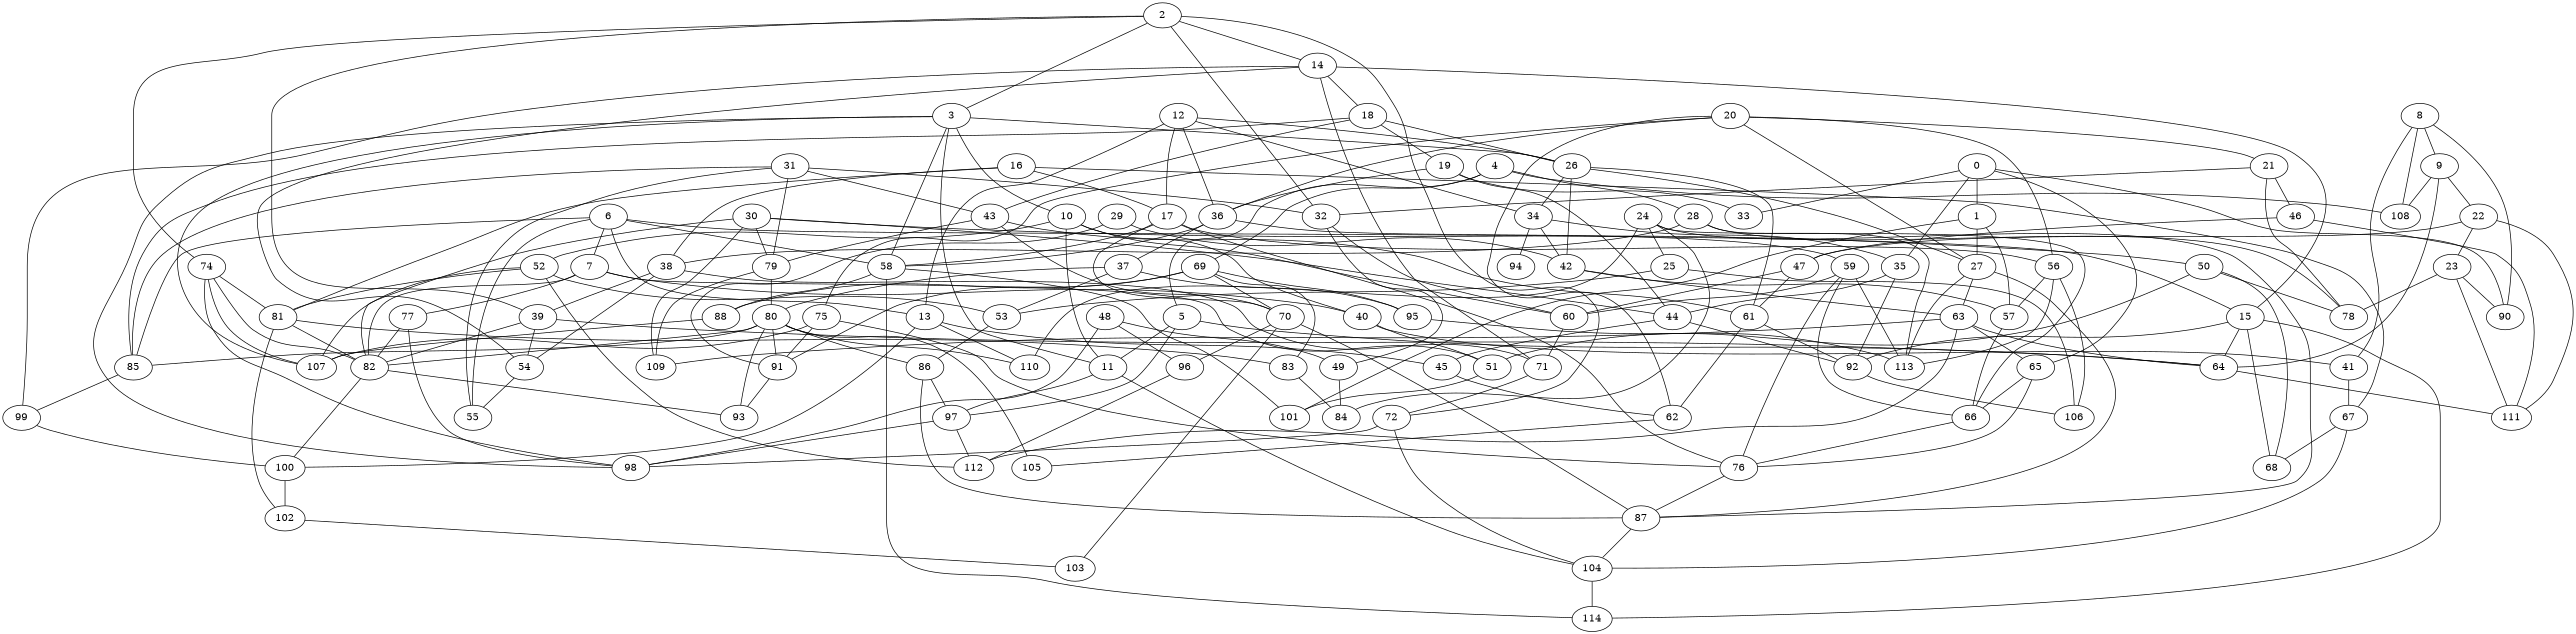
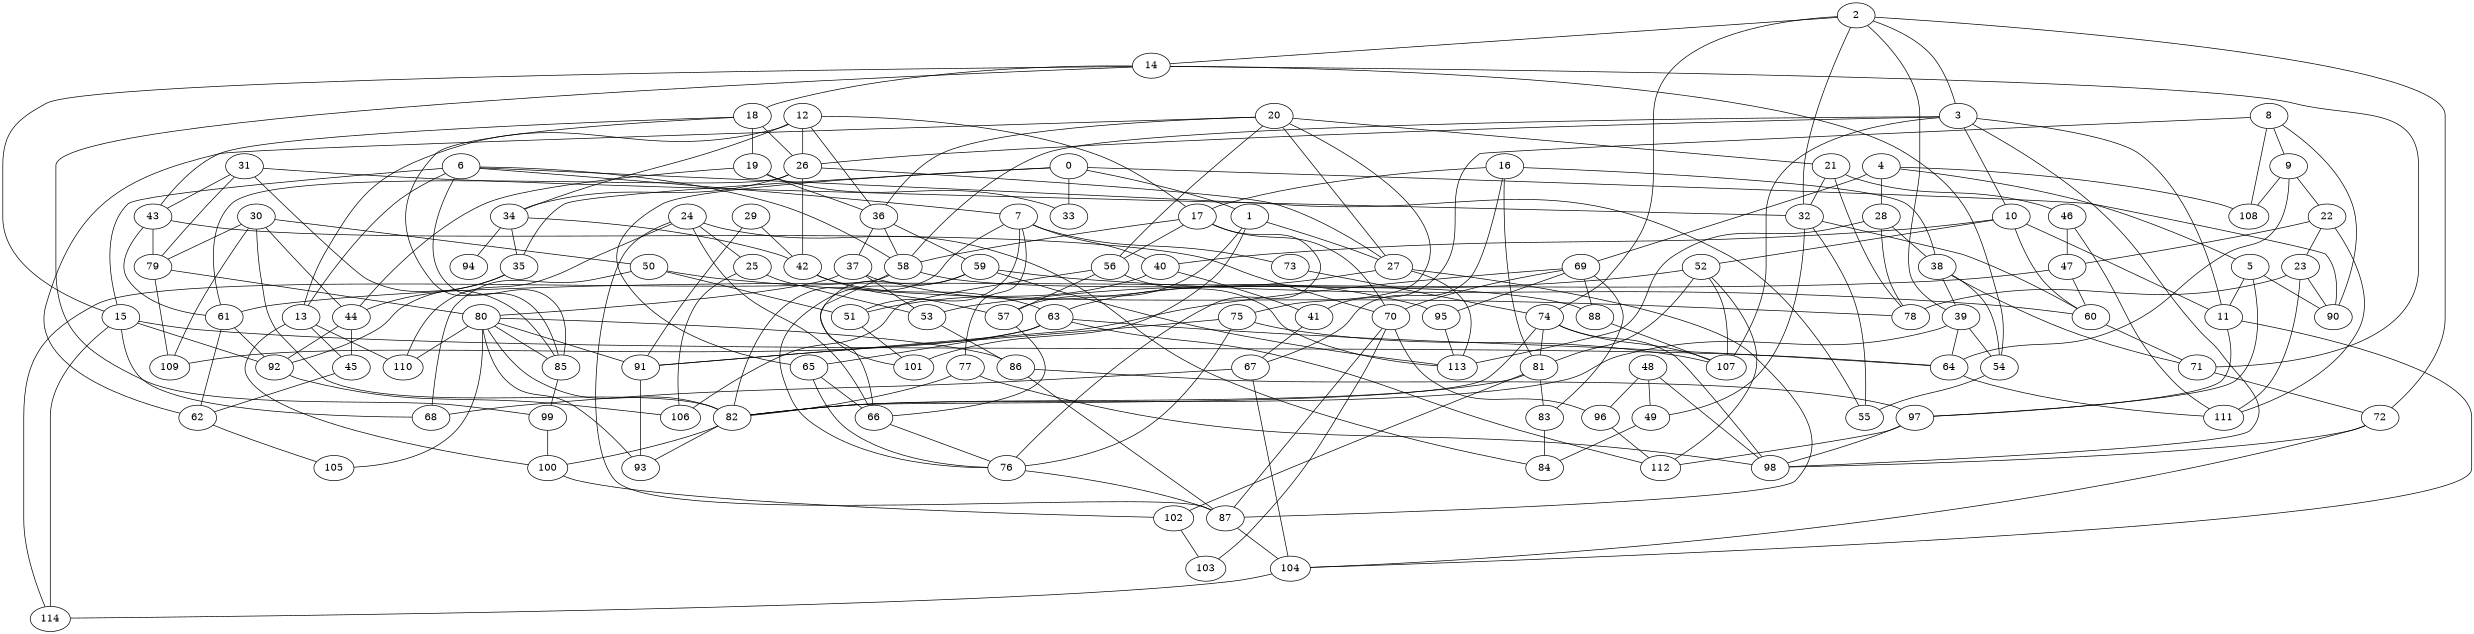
(530, 224) -> (1856, 306)
none -> (1290, 267)
(1675, 347) -> (2292, 292)
